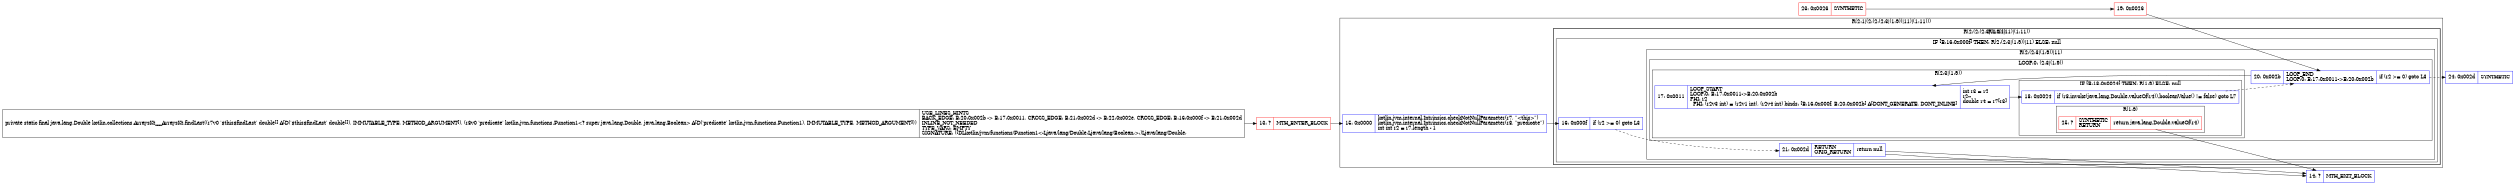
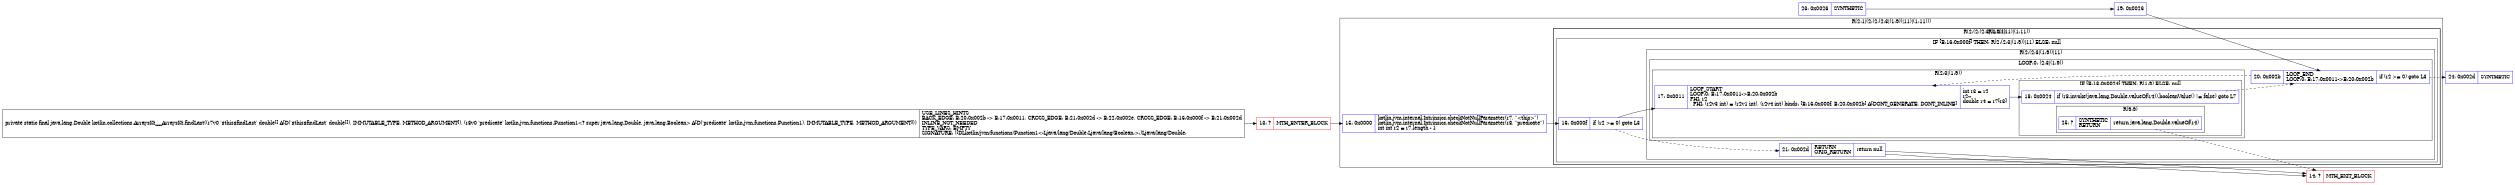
(1832, 9) -> (1832, 9)
(2130, 9) -> (2130, 9)
(2093, 76) -> (2093, 76)
(2130, 110) -> (2130, 110)
none -> (1635, 113)
(2130, 123) -> (2130, 123)
(2234, 150) -> (2234, 150)
(2340, 176) -> (2340, 176)
